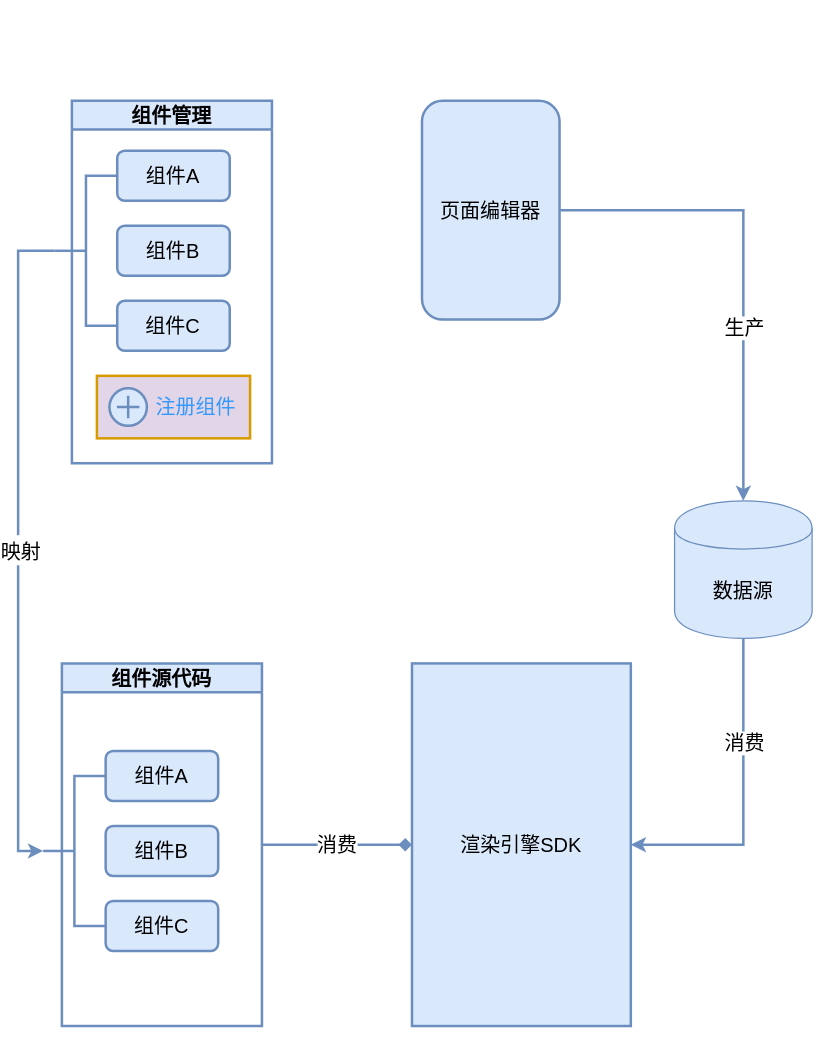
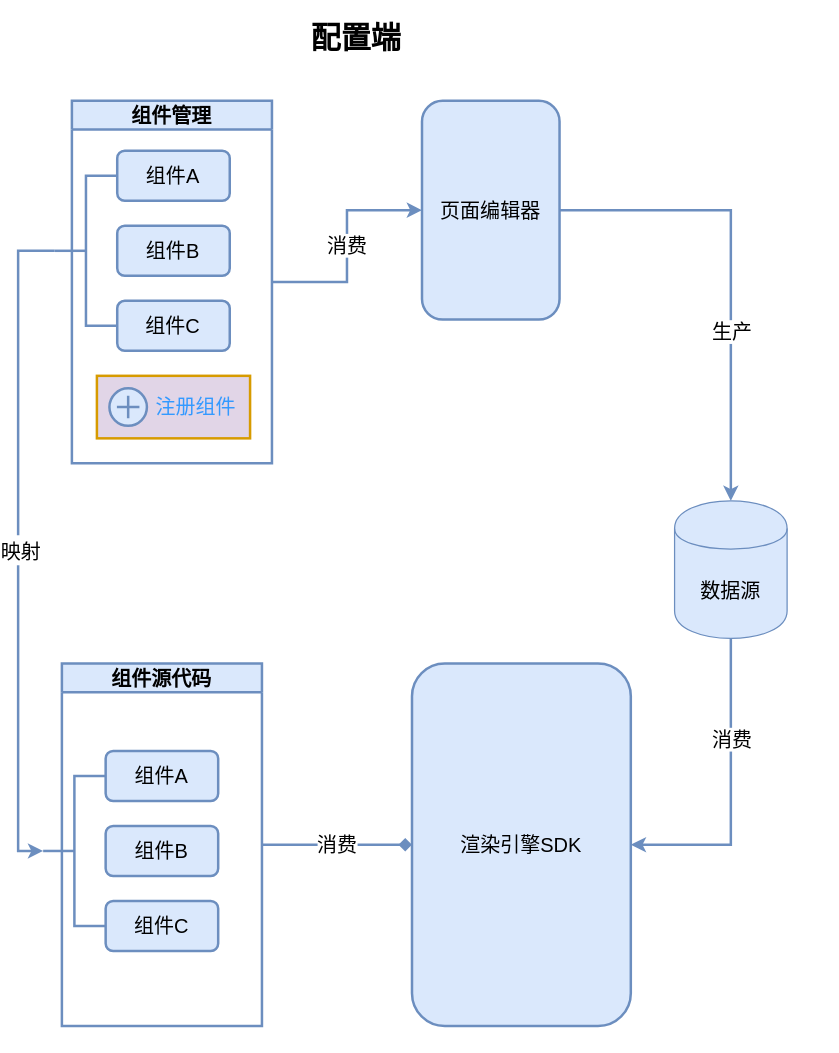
none -> (356, 38)
none -> (347, 252)
(743, 569) -> (731, 569)
(521, 844) -> (521, 844)
